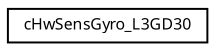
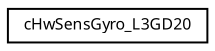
(108, 26) -> (108, 26)
